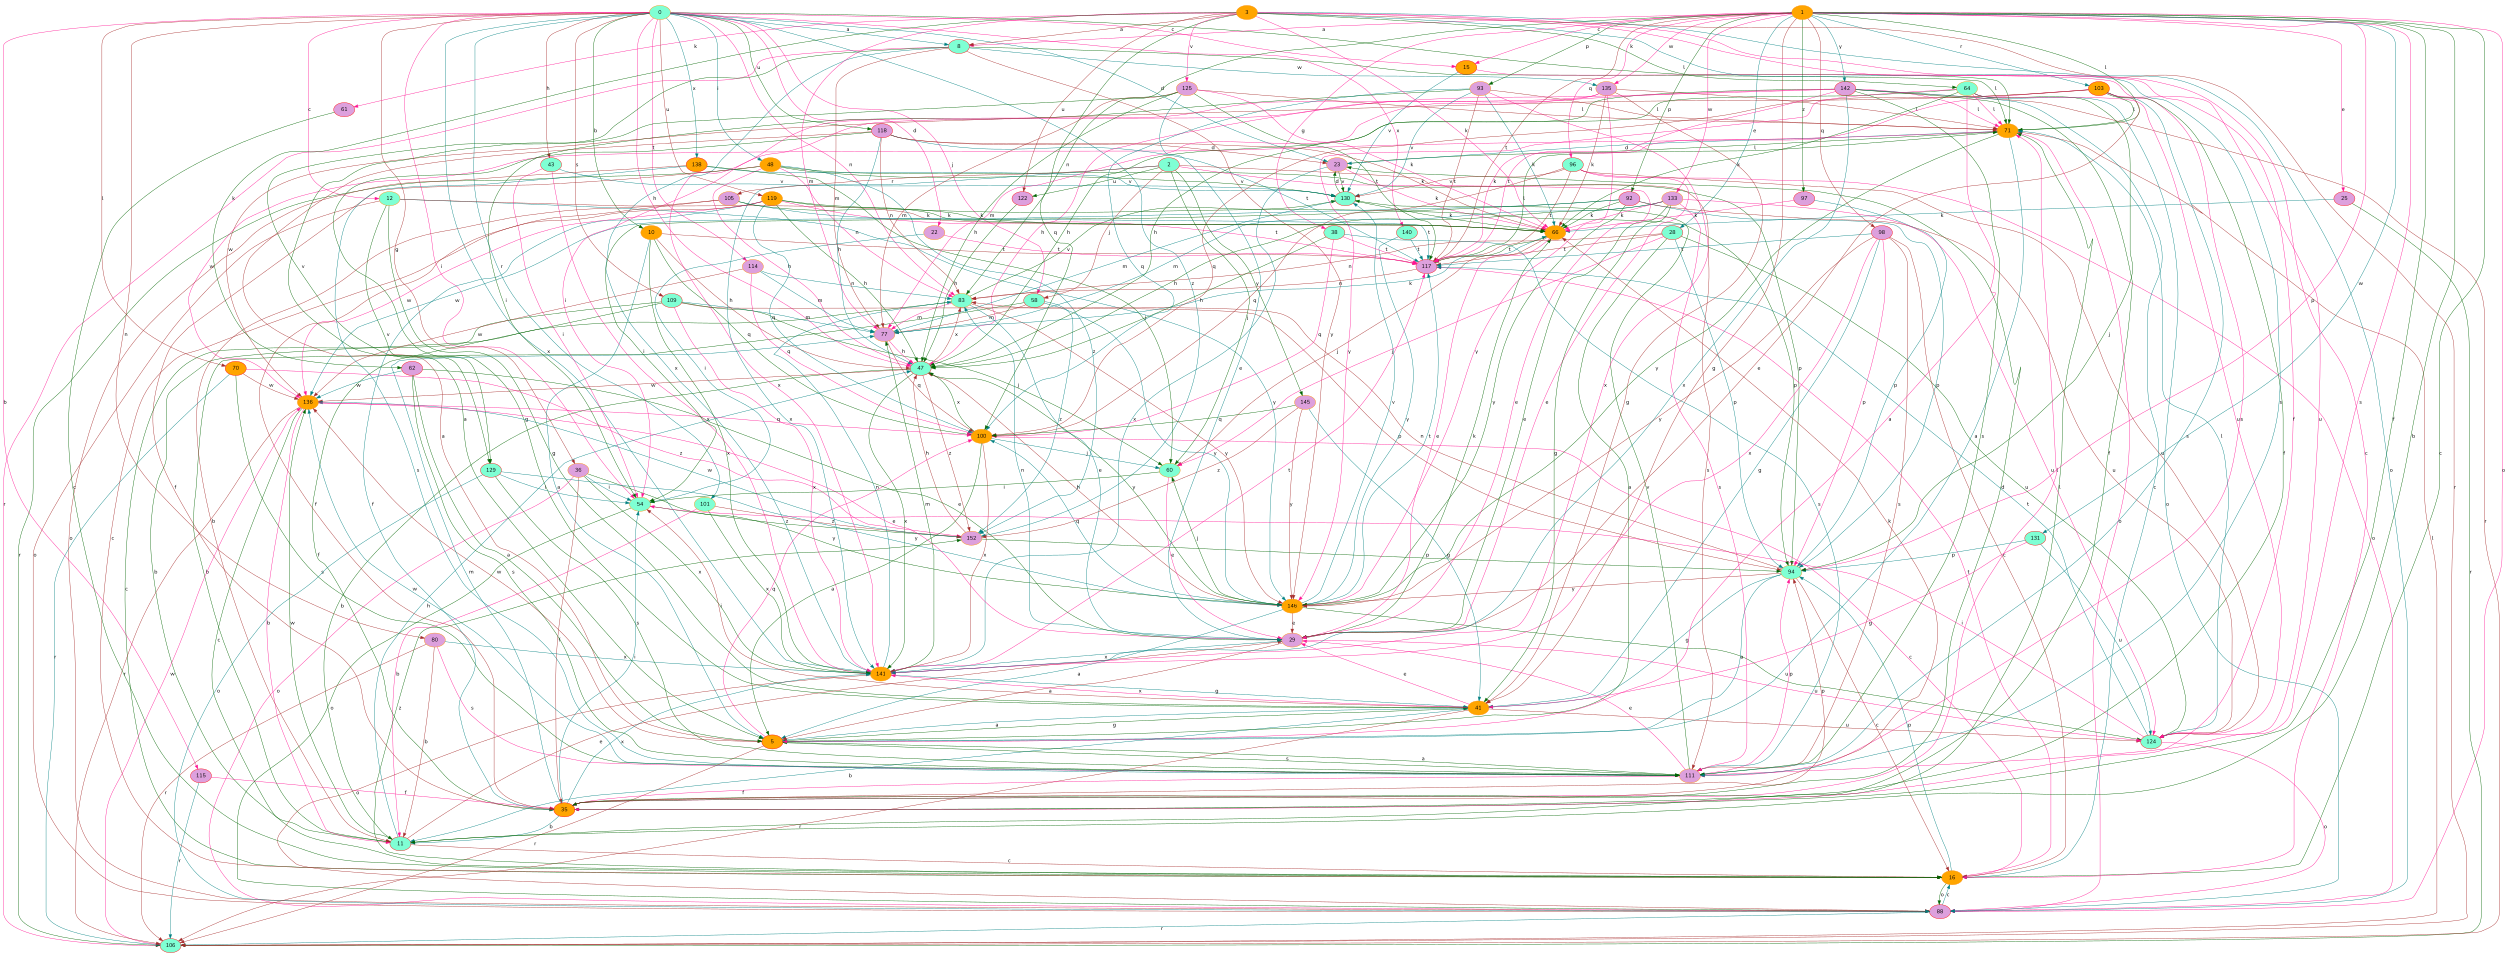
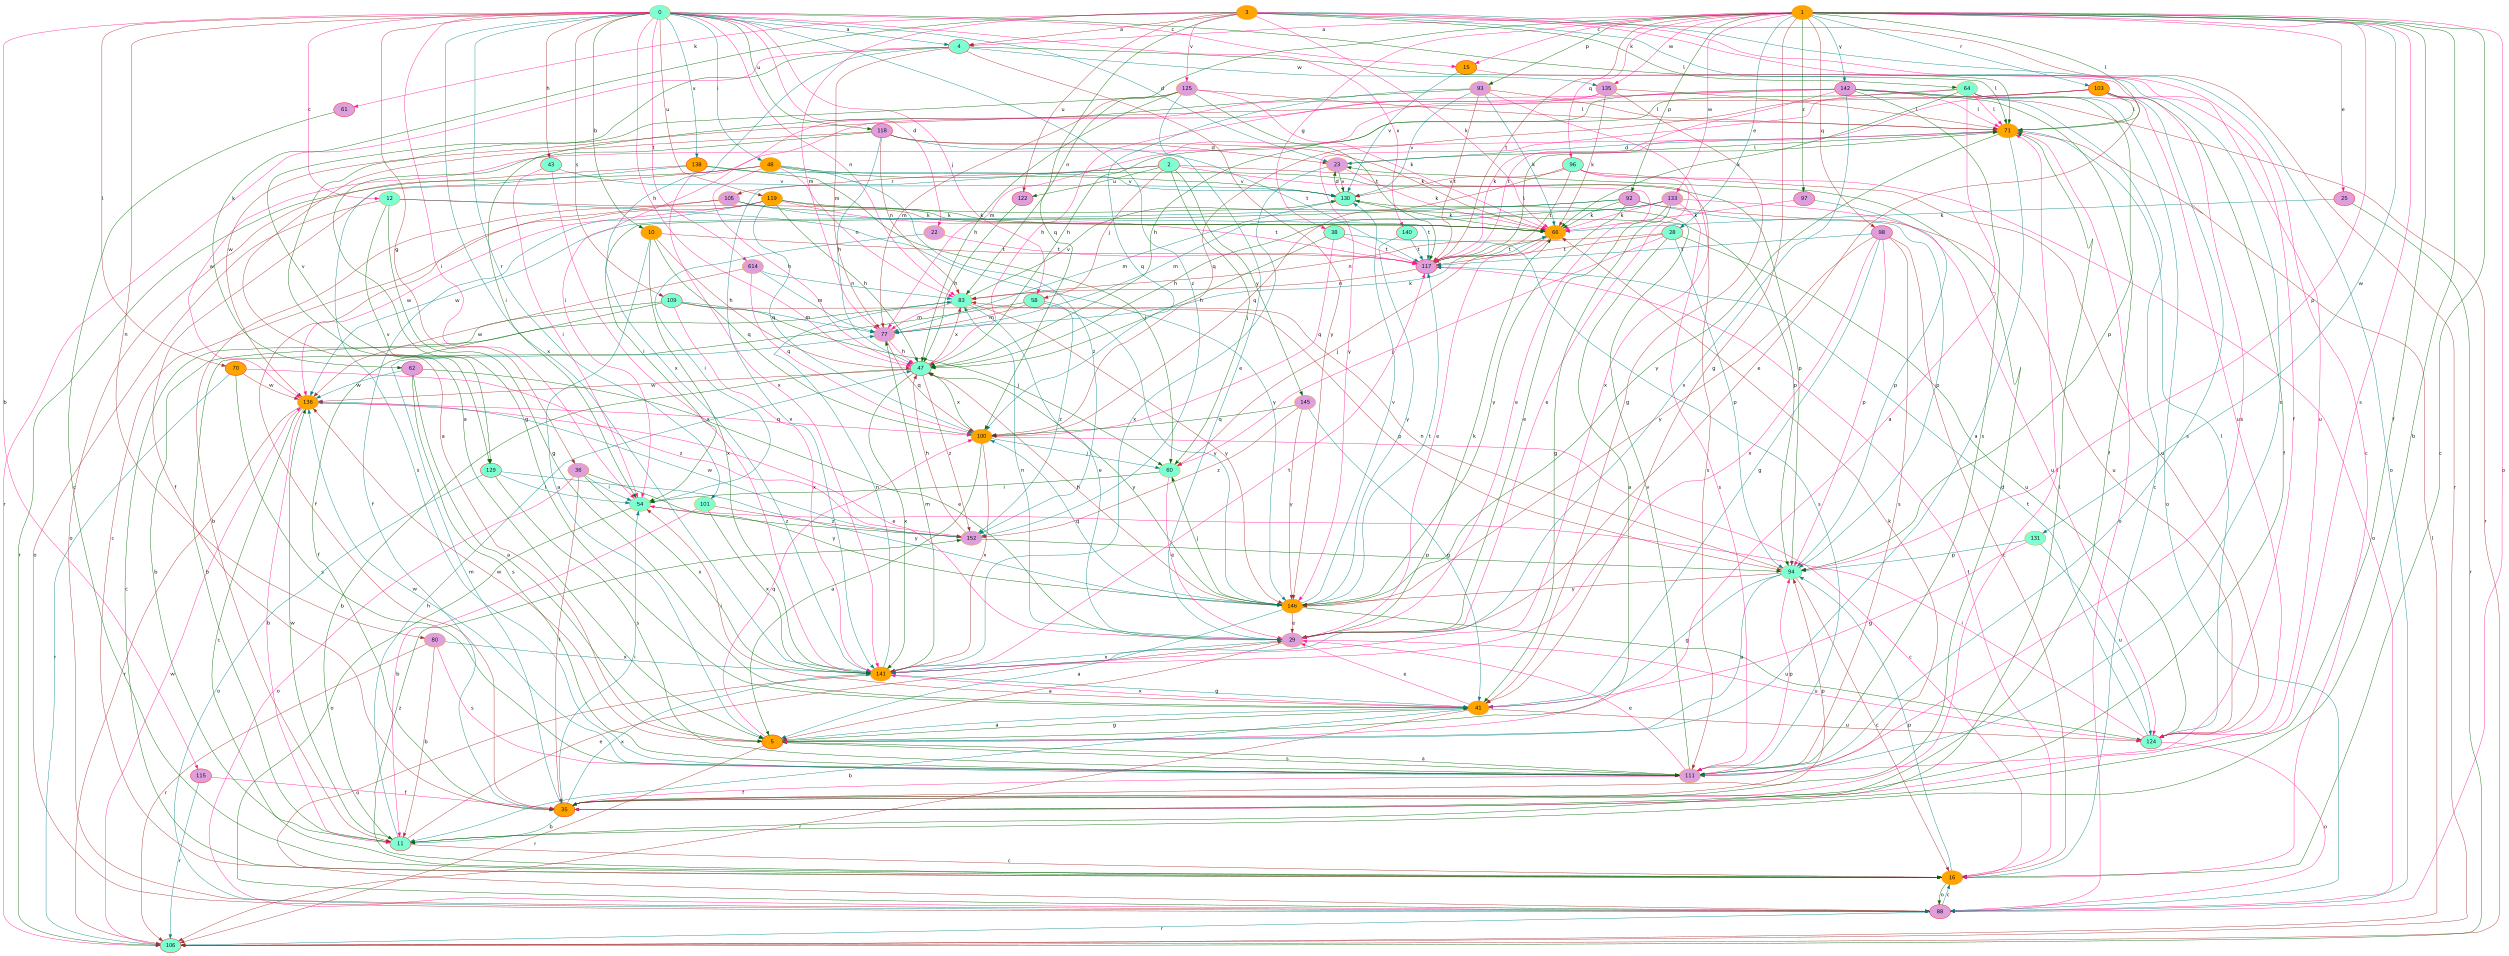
(959, 46) -> (959, 46)
(753, 267) -> (753, 267)
(2110, 334) -> (2110, 334)
(1473, 354) -> none
(2035, 538) -> (2035, 538)
